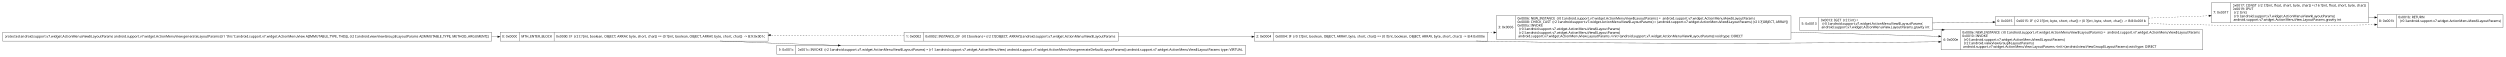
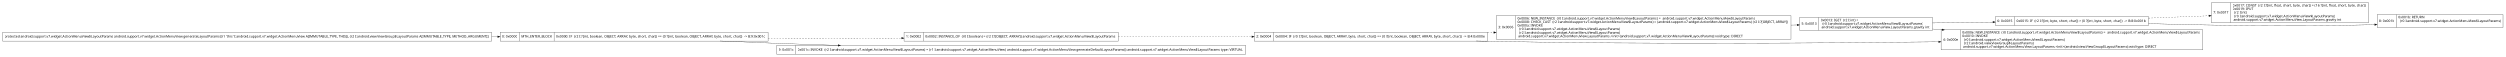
(2372, 17) -> none
(2262, 26) -> (2262, 26)
(1865, 34) -> (1794, 25)
(837, 35) -> (835, 38)
(1185, 37) -> (1185, 37)
